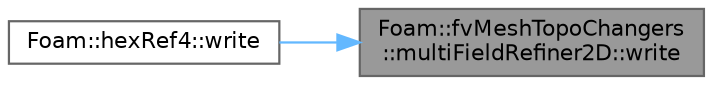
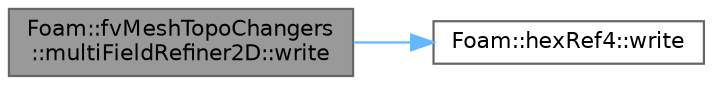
(308, 42) -> (382, 42)
